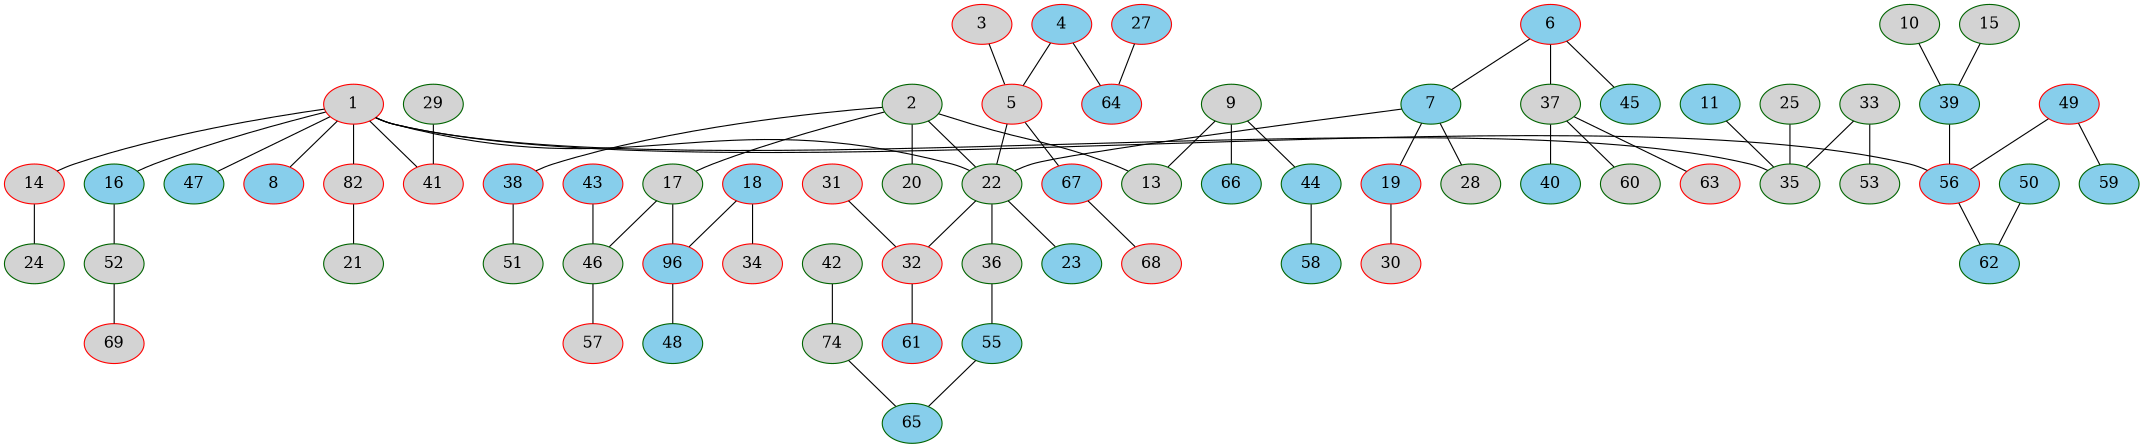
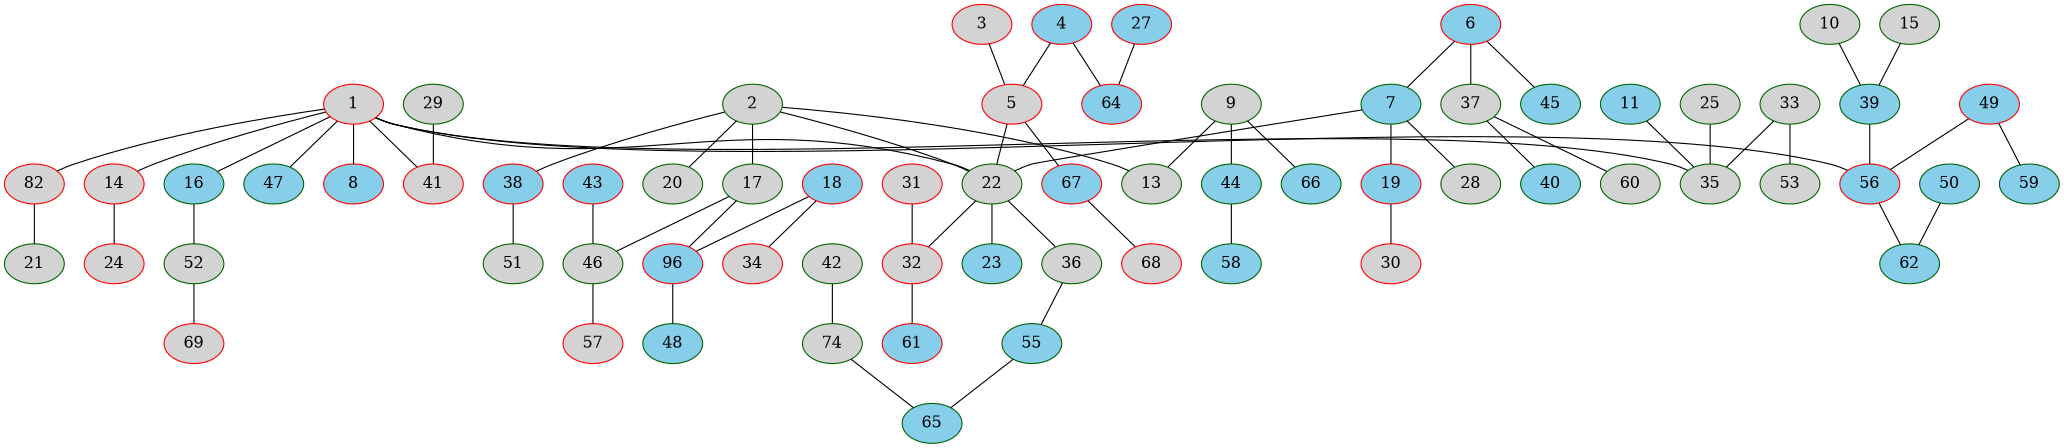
(1710, 184) -> none
(34, 264) -> (114, 264)
